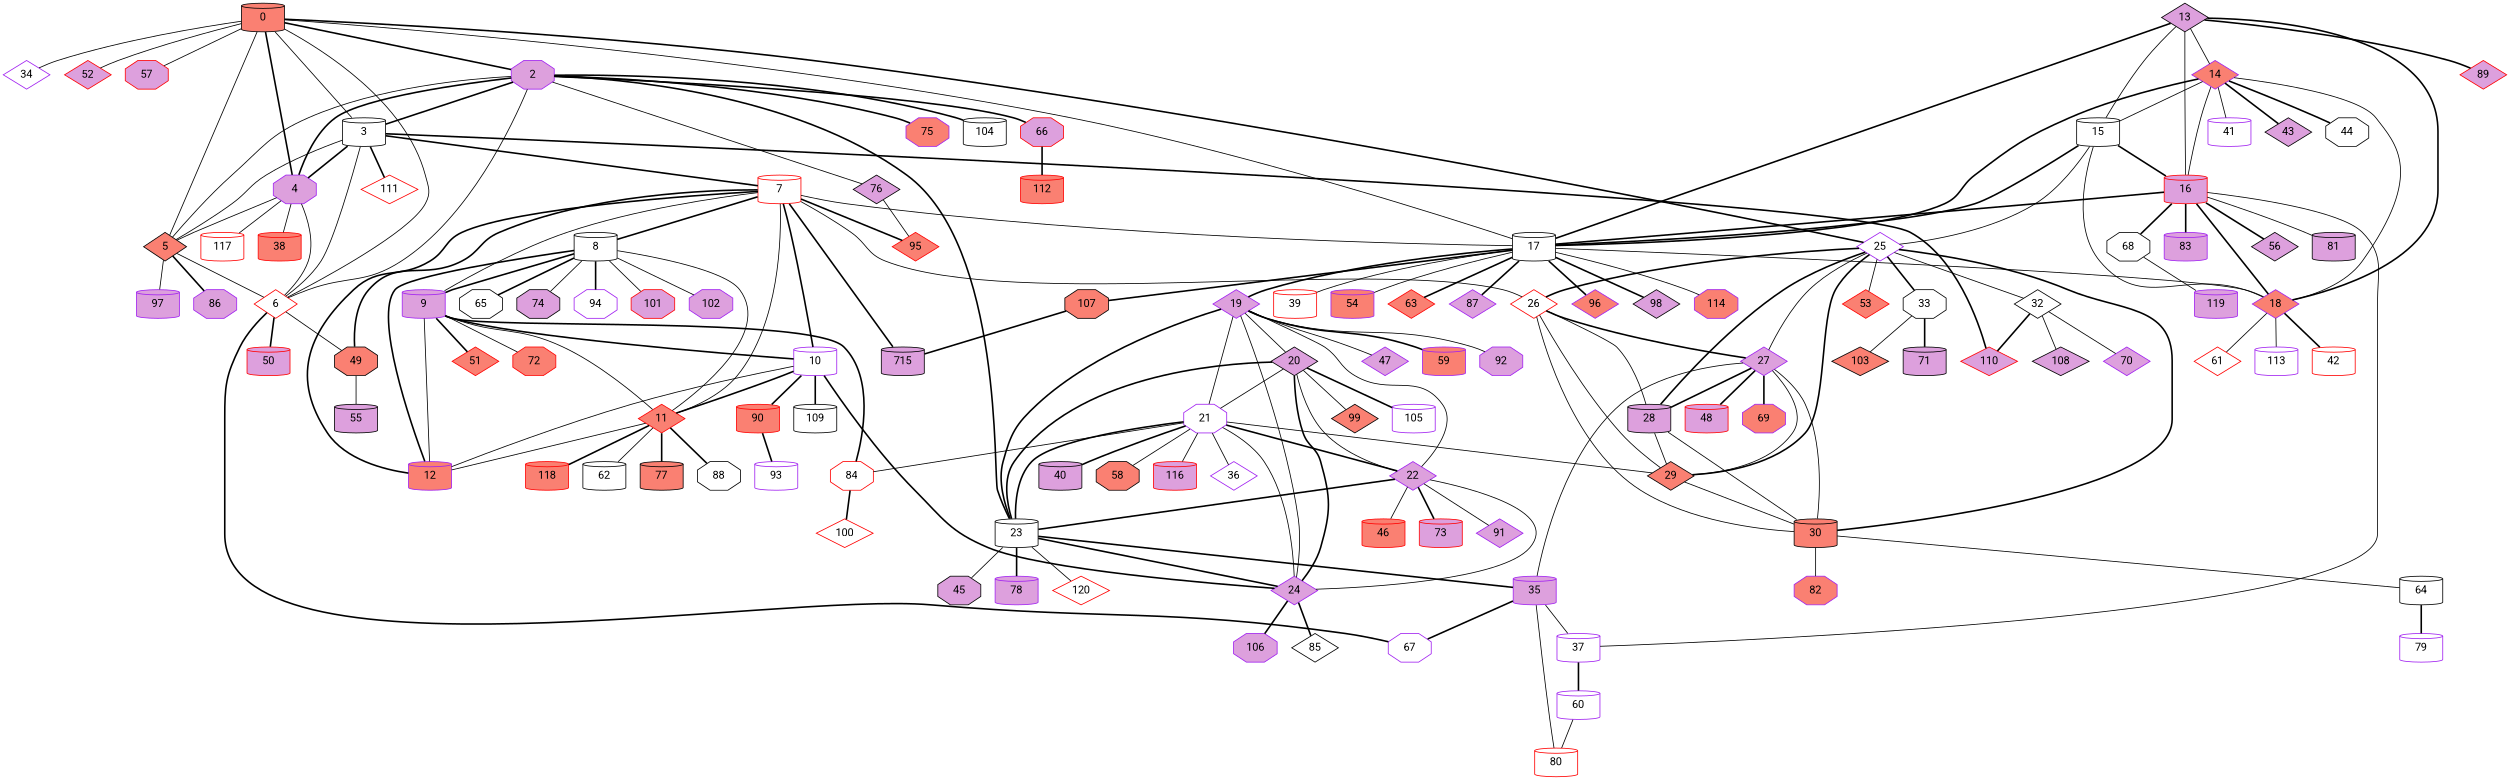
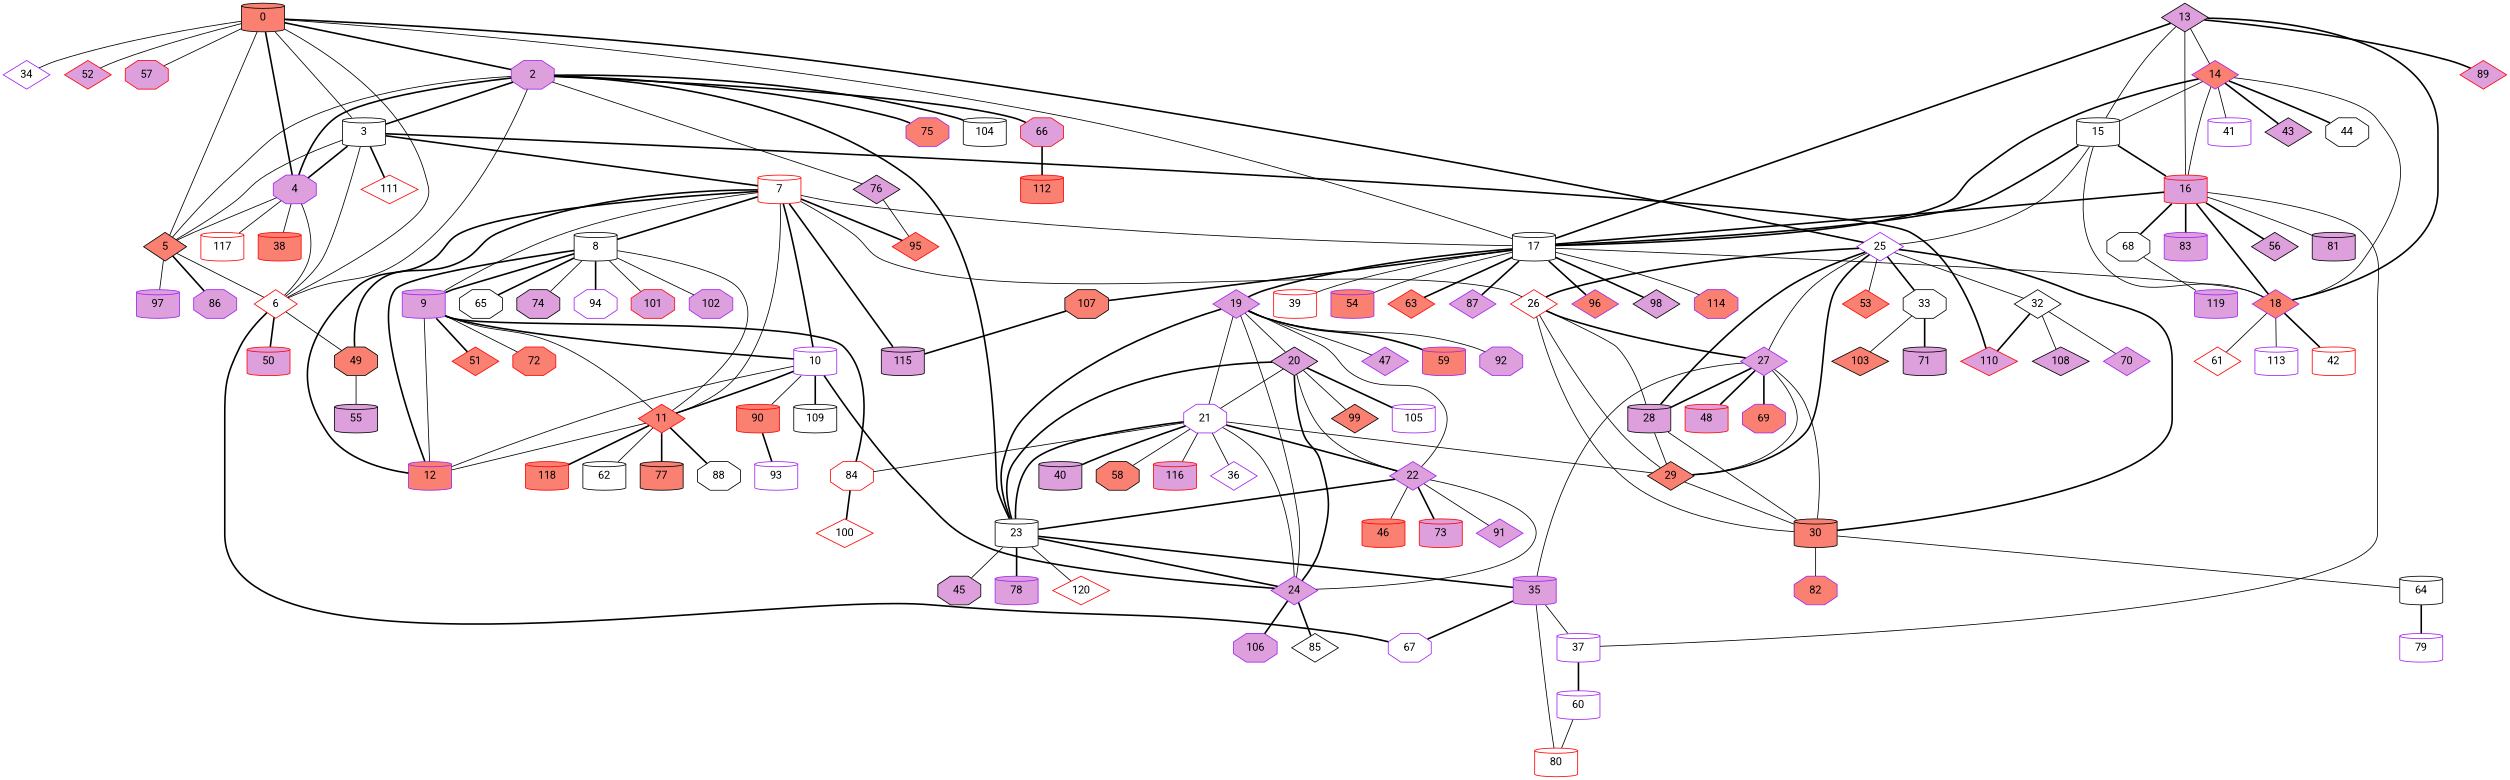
(903, 361) -> (903, 361)
(787, 390) -> (787, 390)
